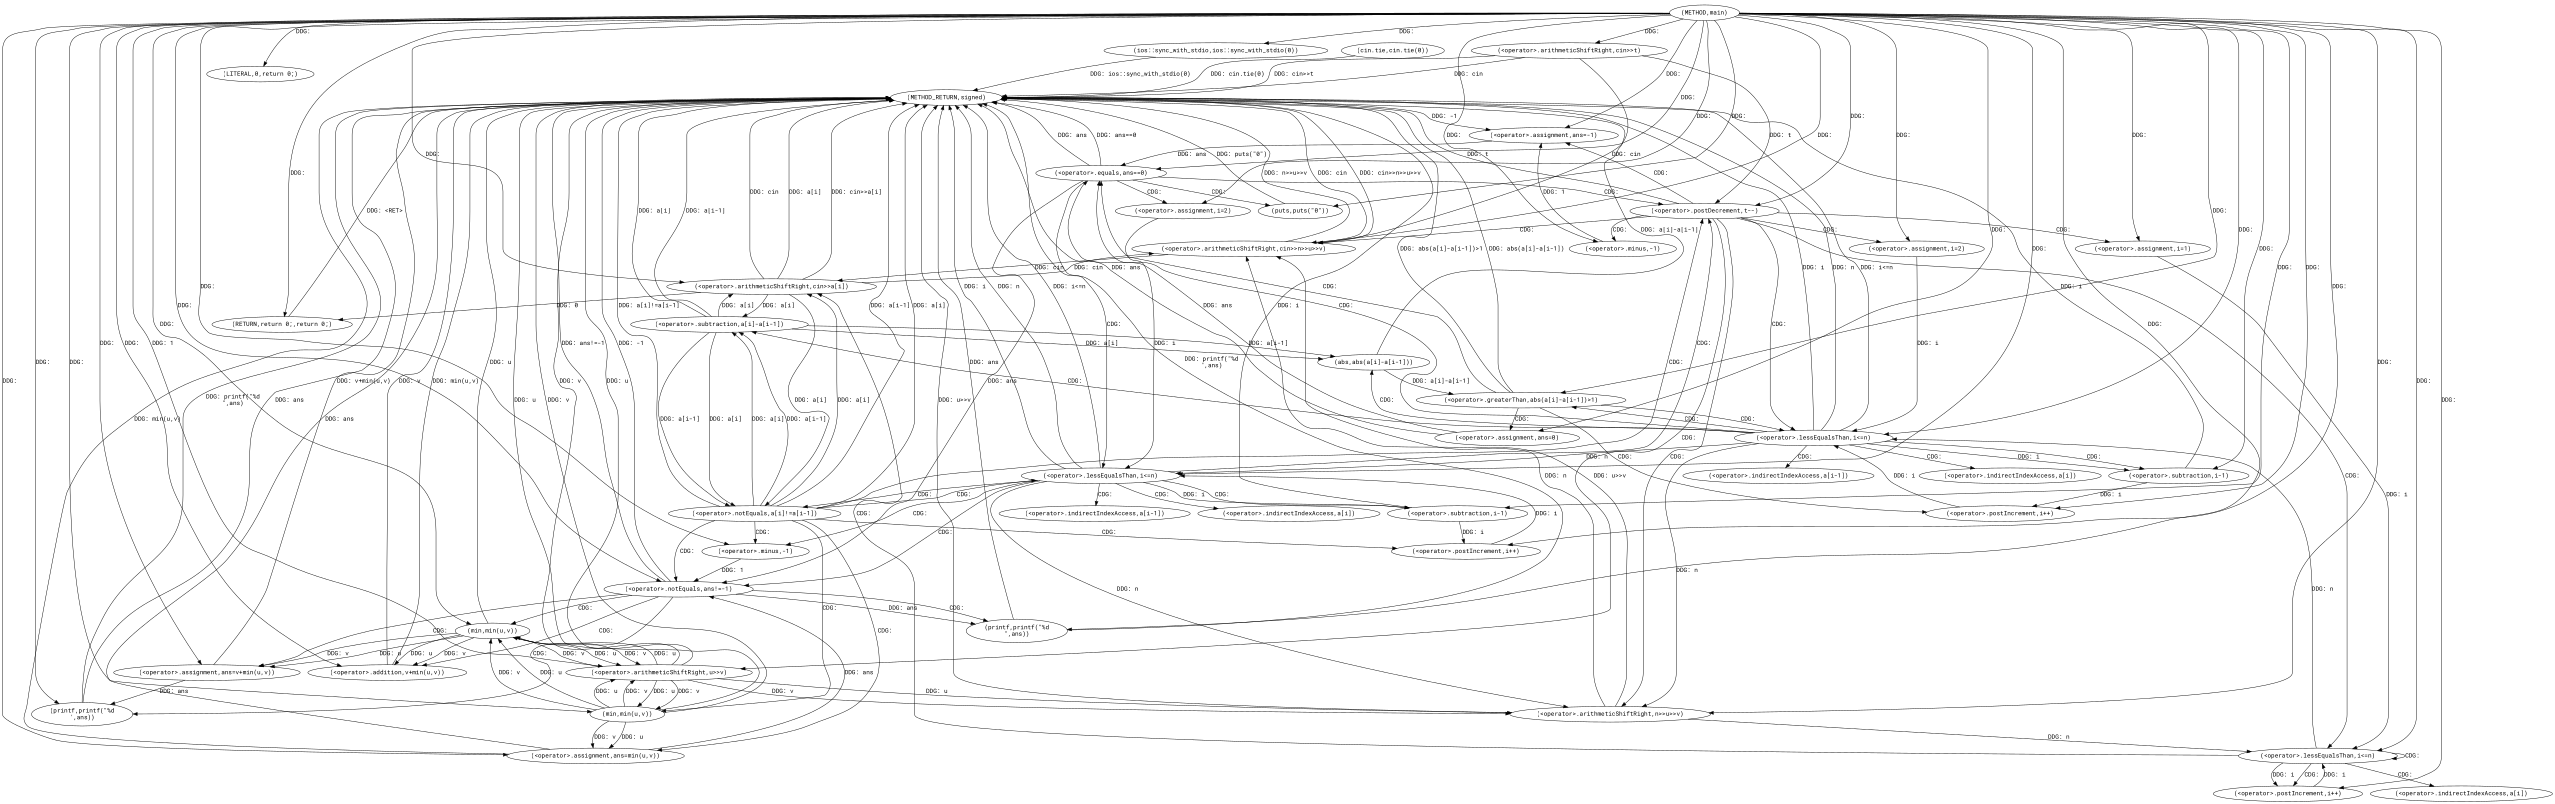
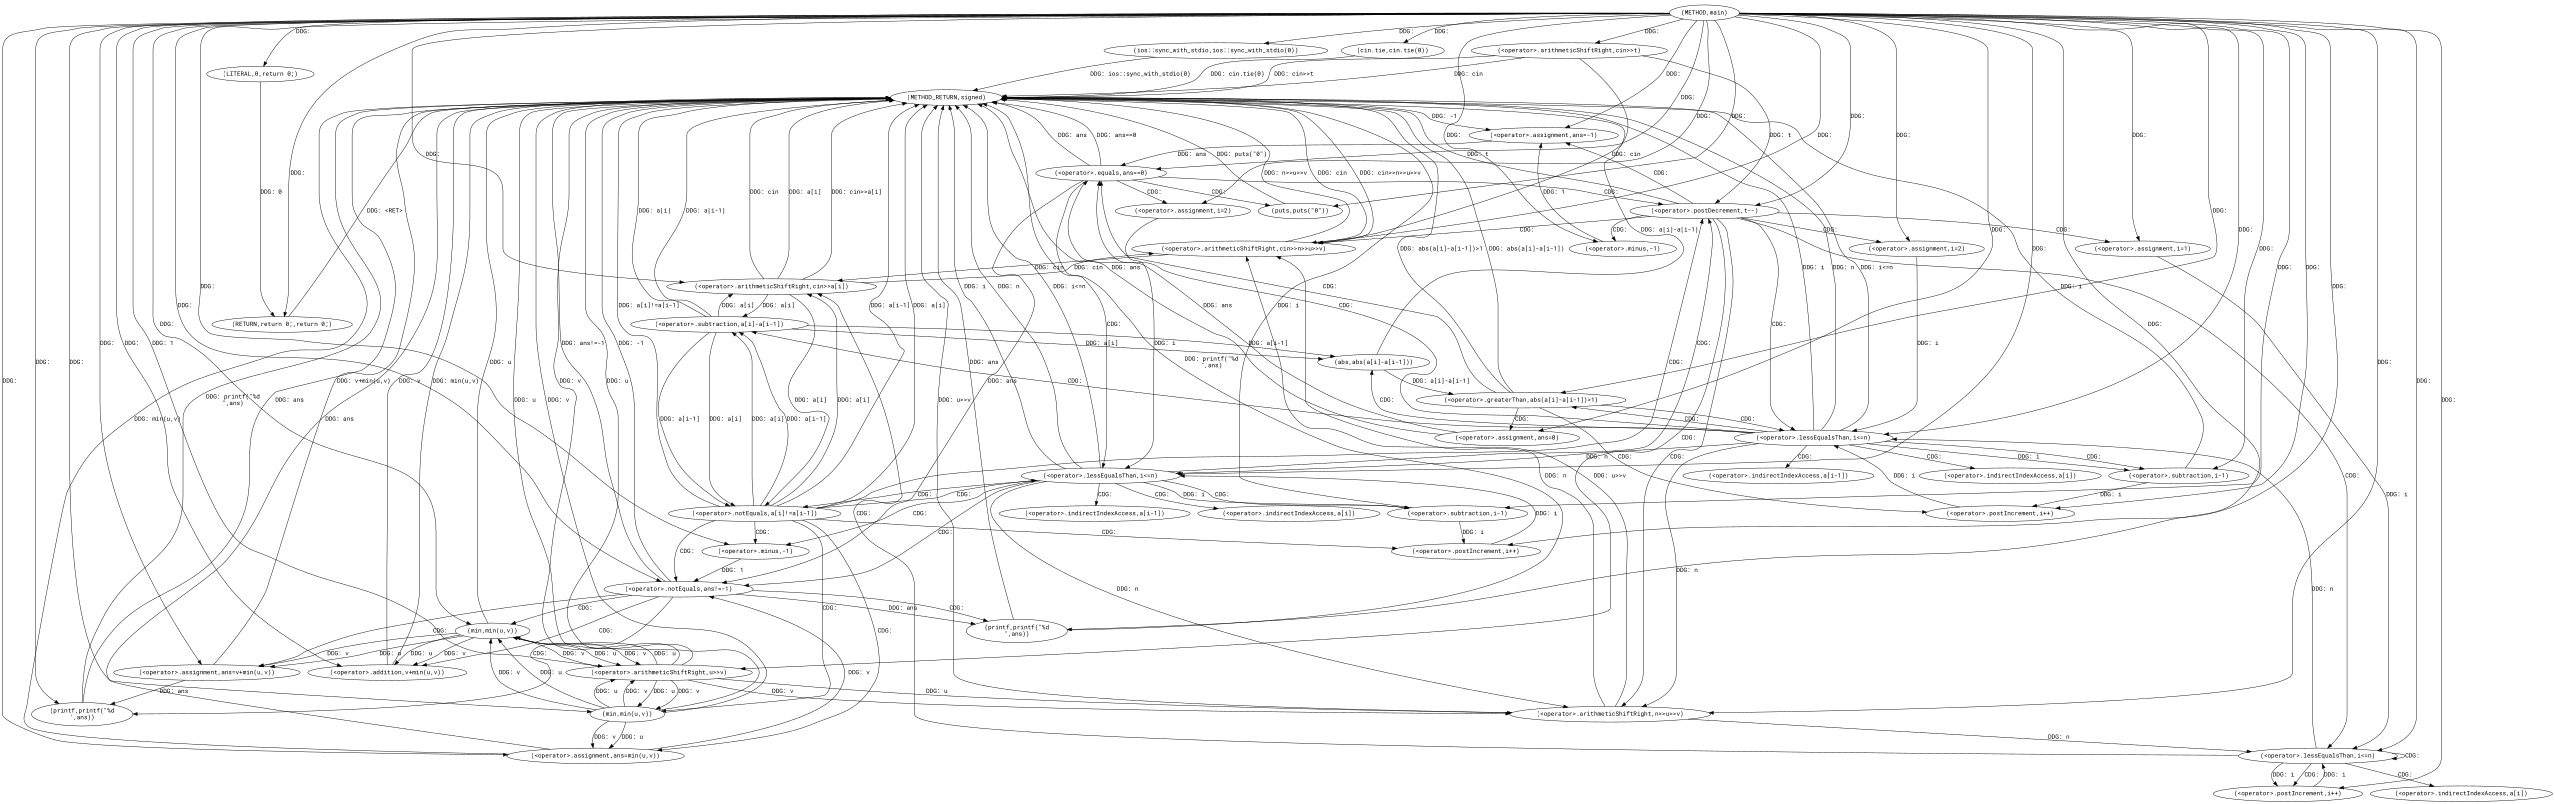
none -> (1537, 17)
(522, 306) -> (260, 199)
(859, 673) -> (859, 673)
